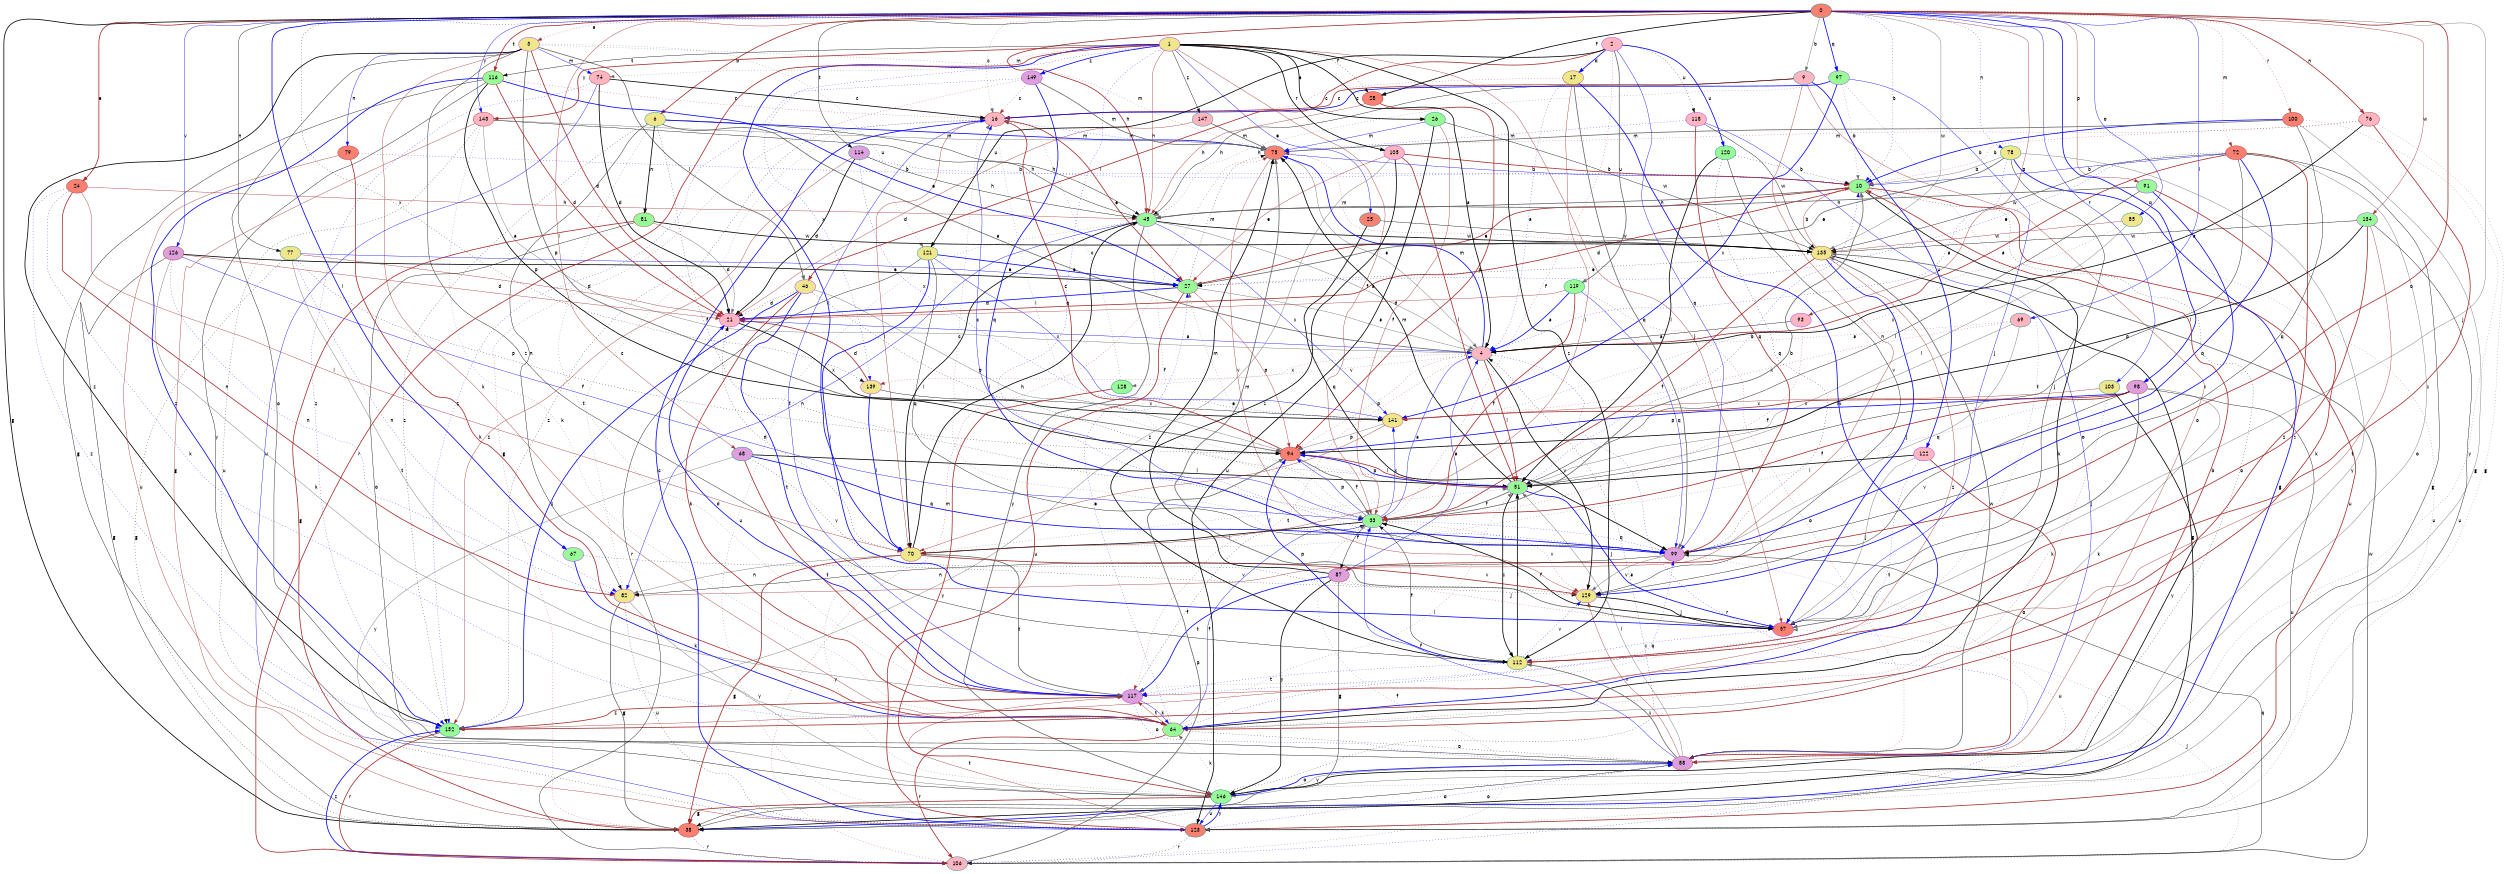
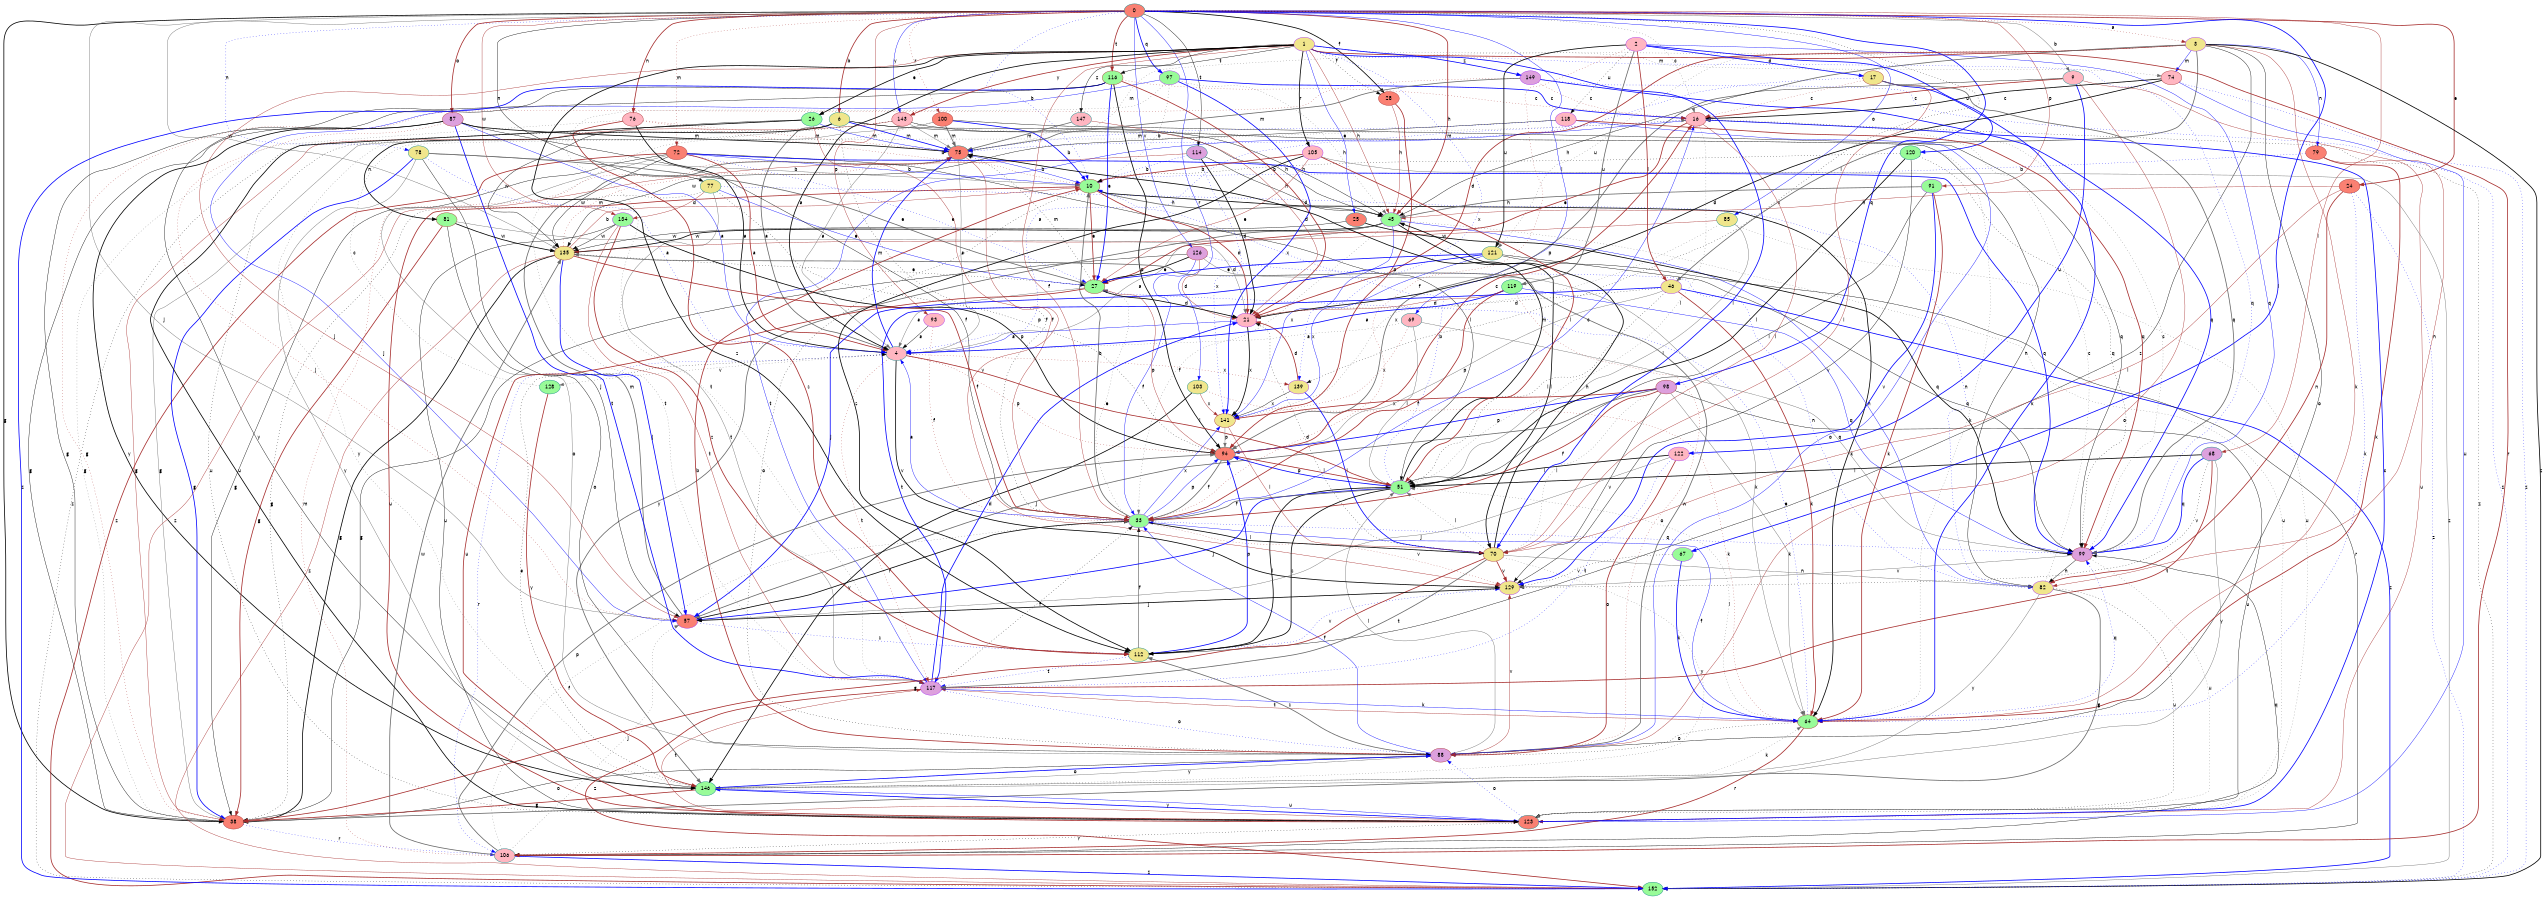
(499, 280) -> (671, 210)
(972, 302) -> (1165, 302)
(1290, 454) -> (1225, 454)
(1351, 544) -> (865, 256)
(559, 859) -> none
